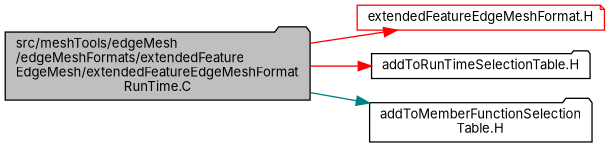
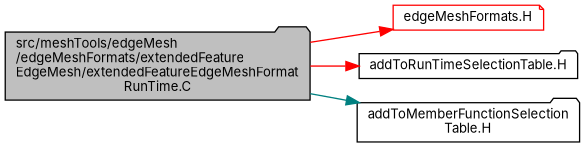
(481, 18) -> (468, 18)
